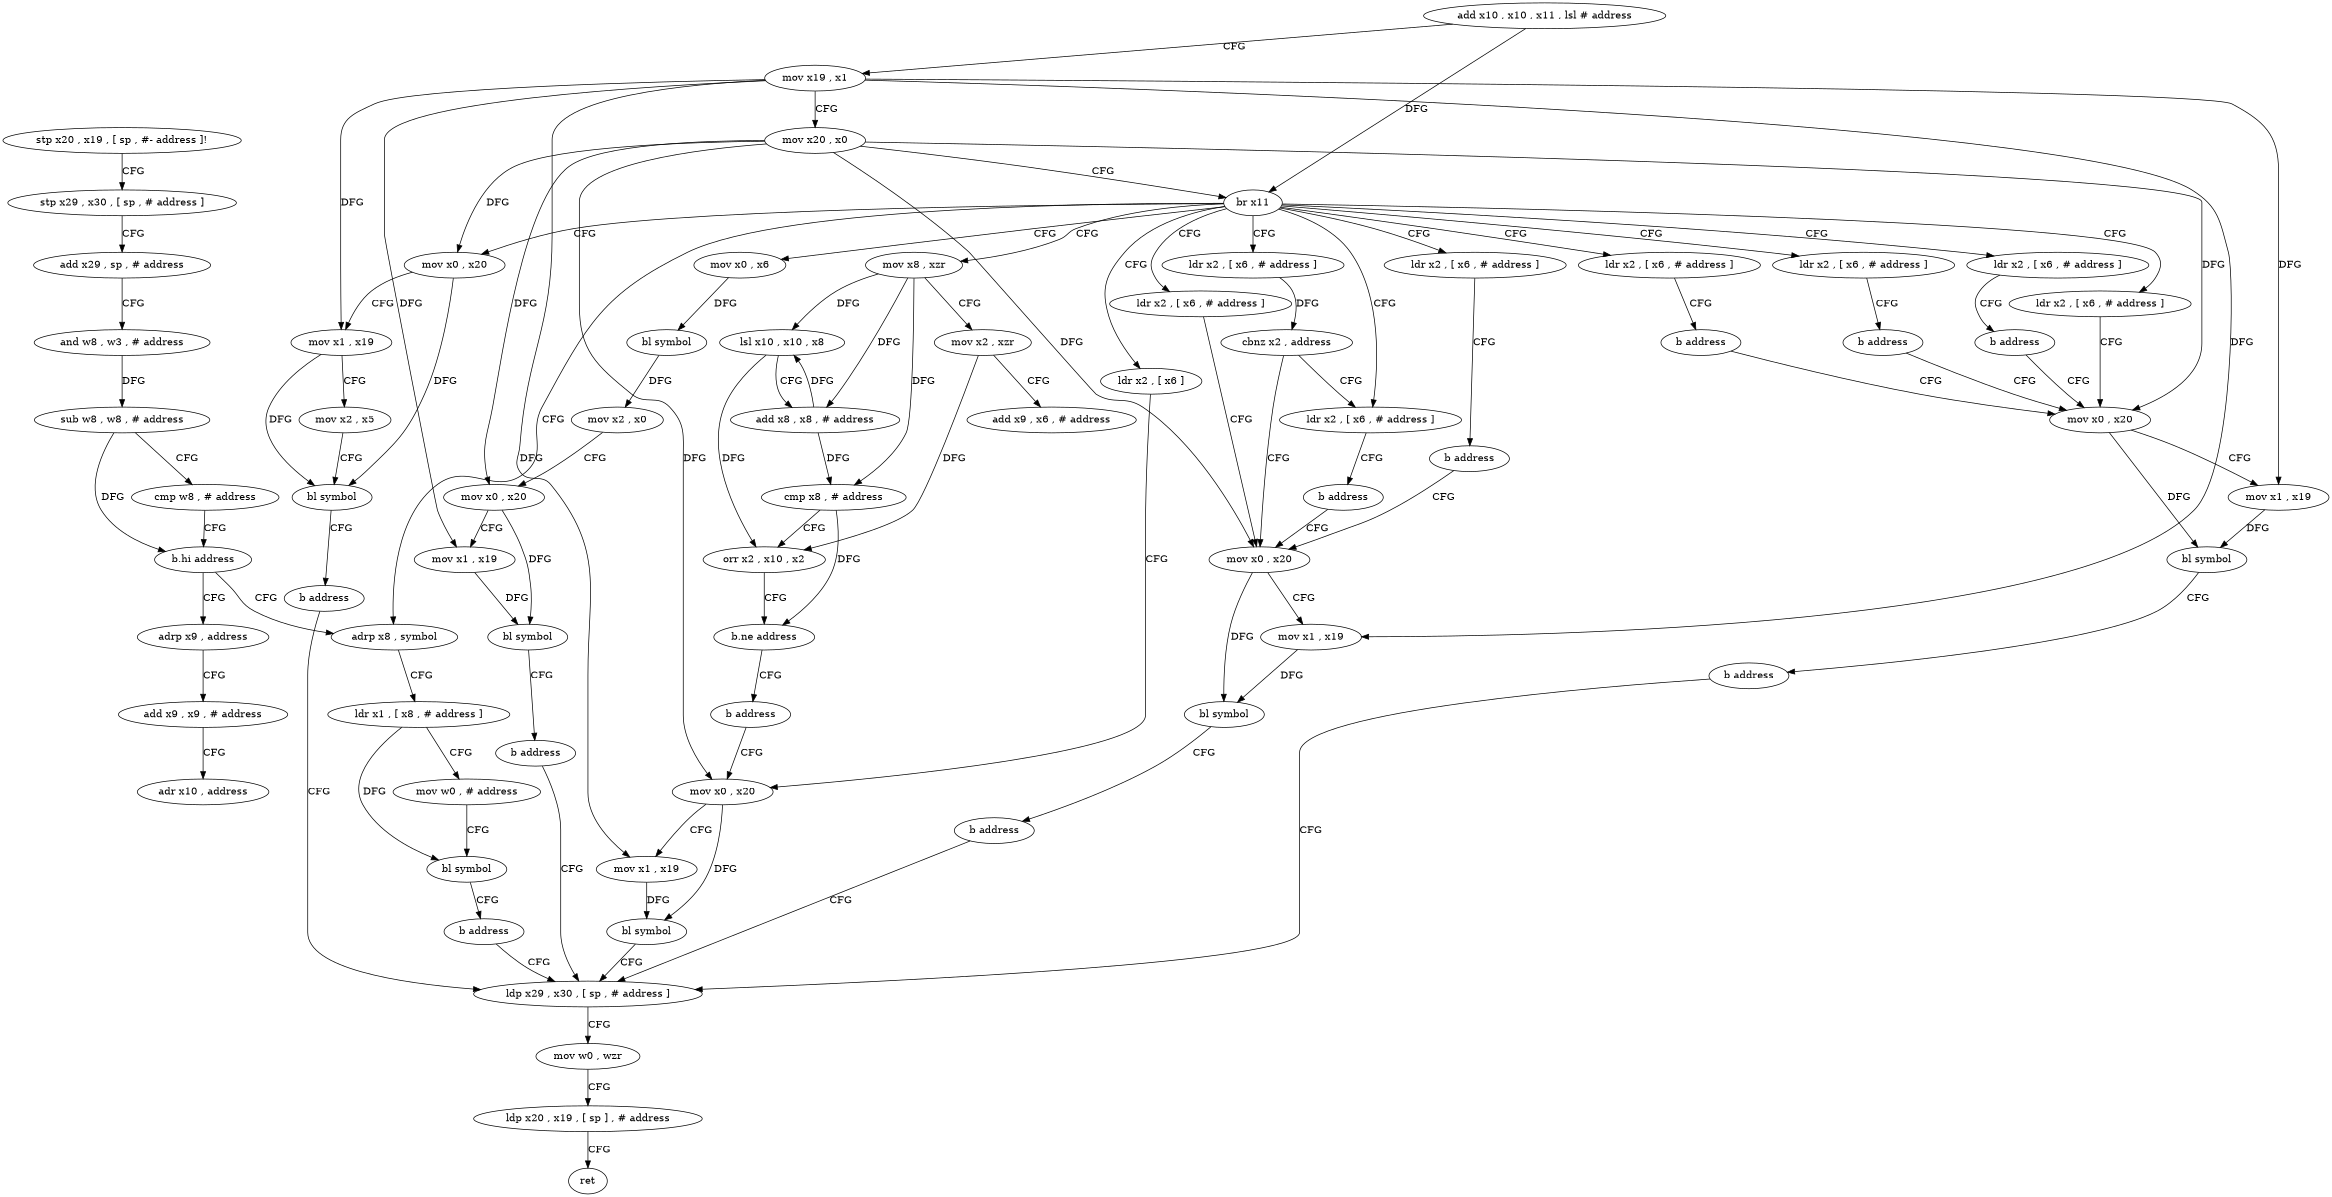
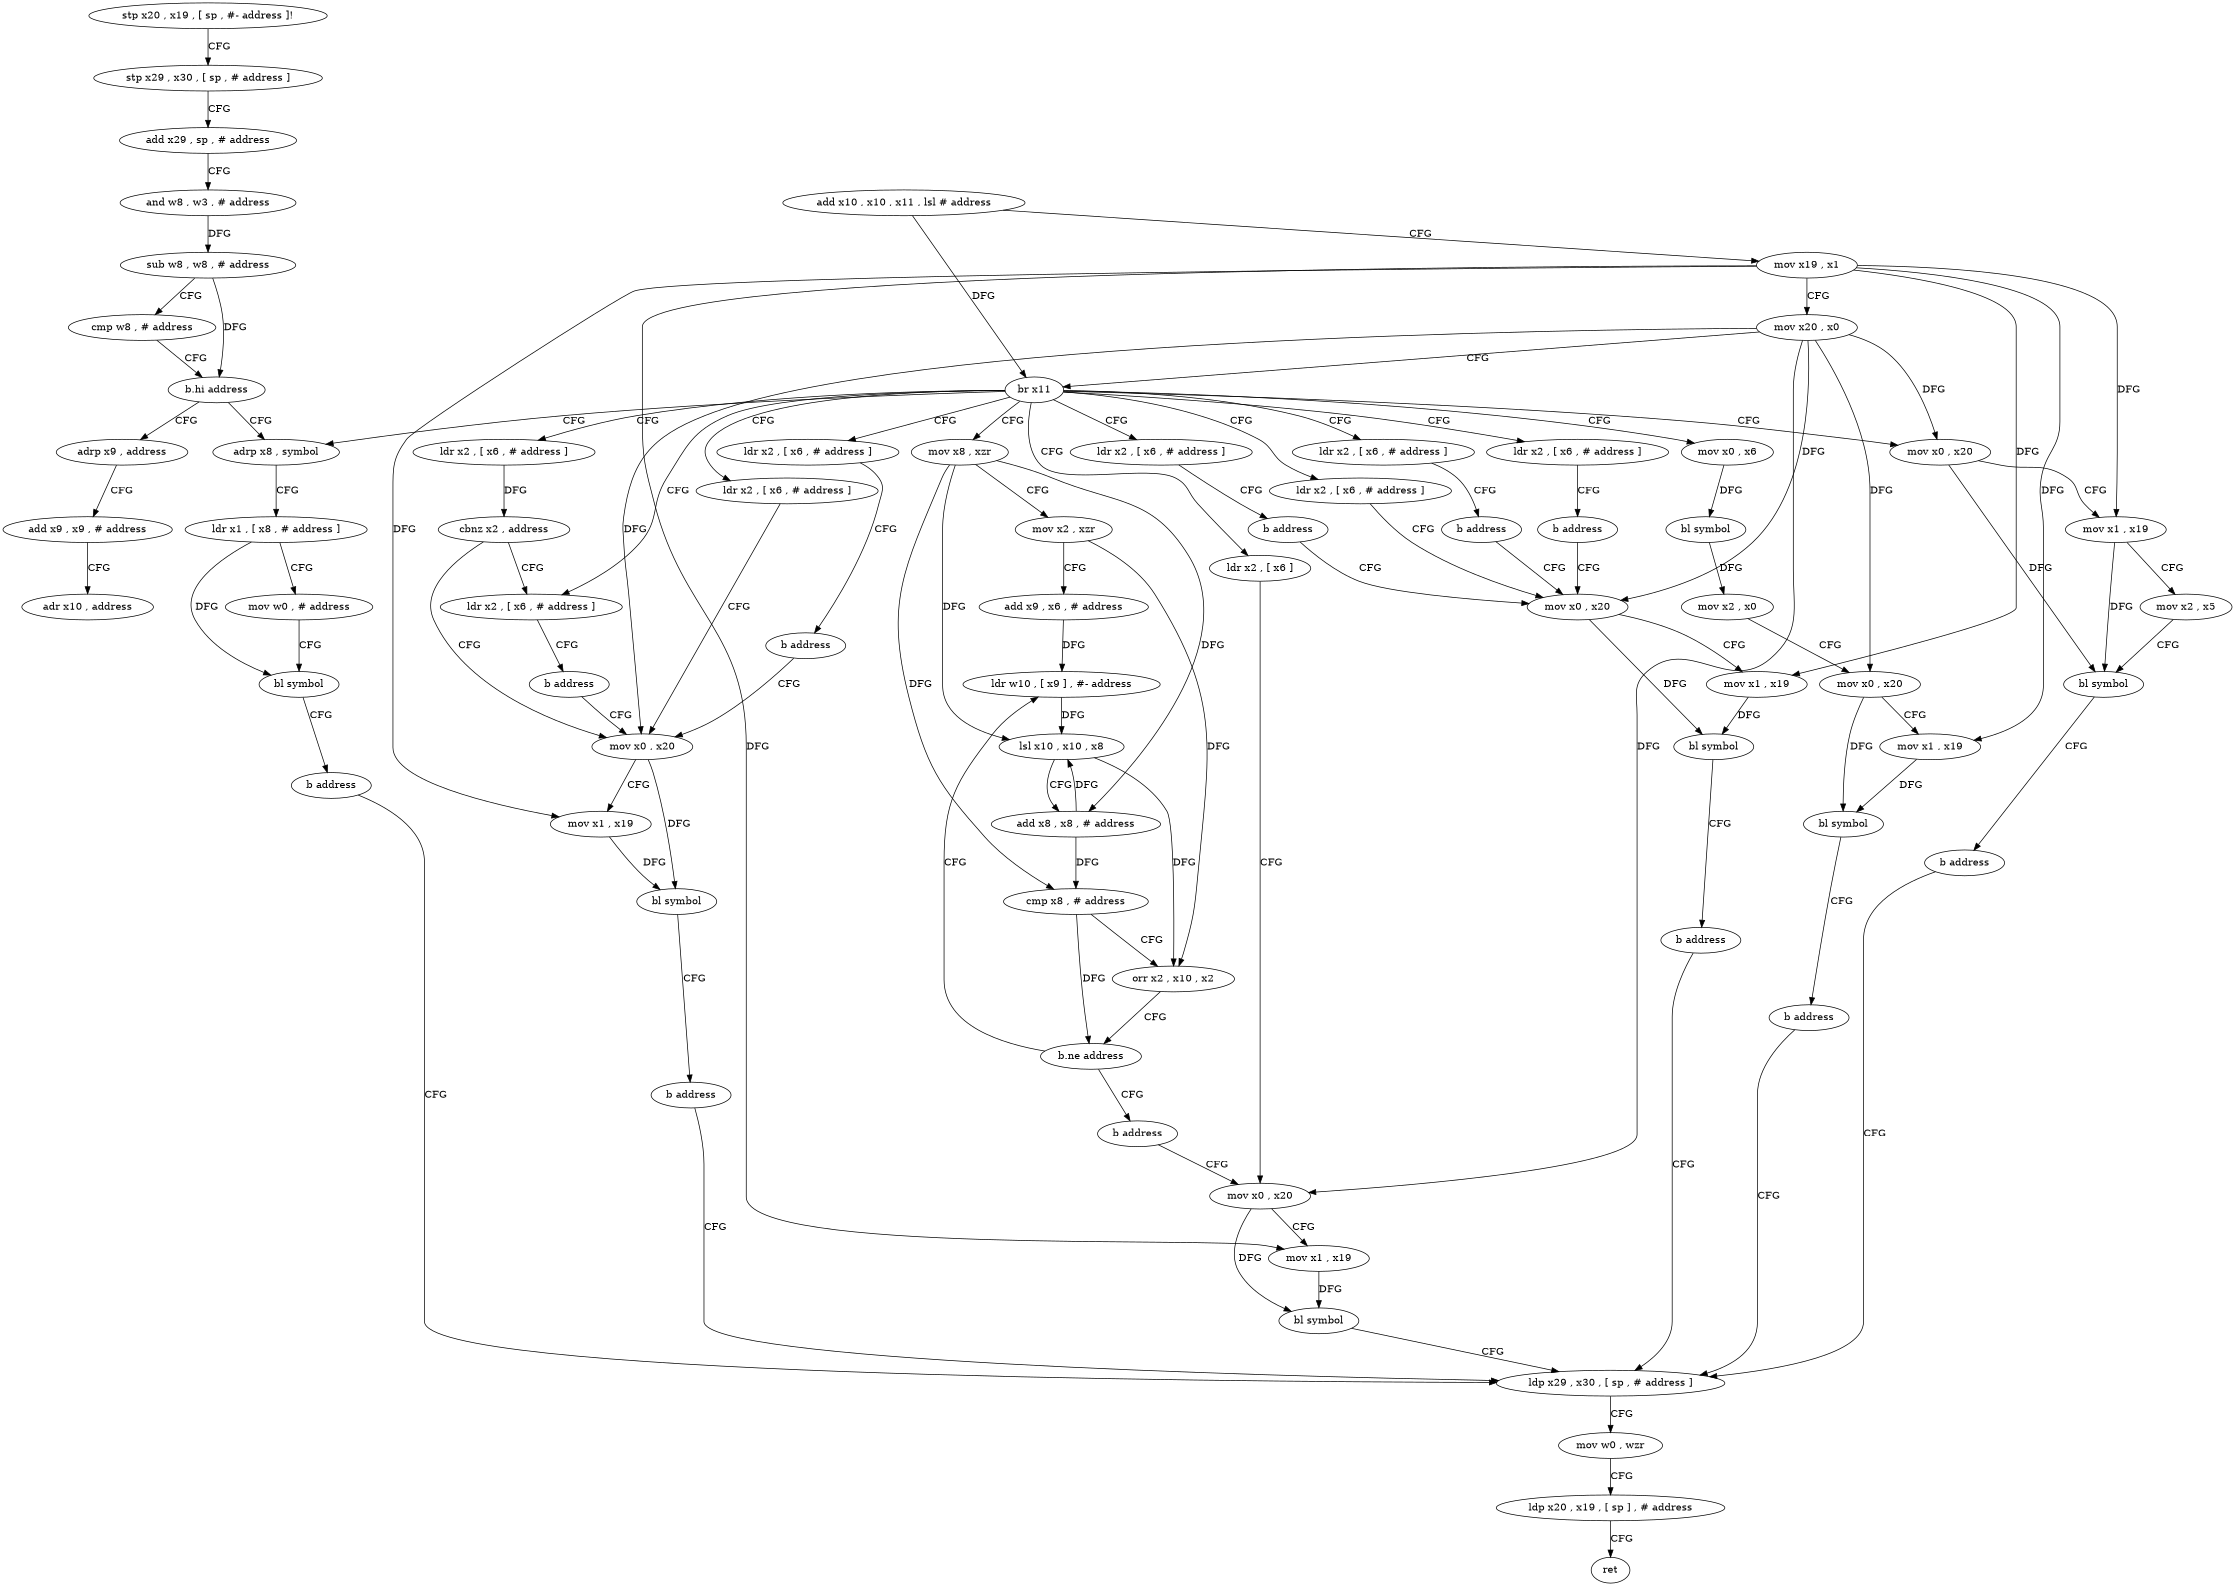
none -> (1062, 684)
